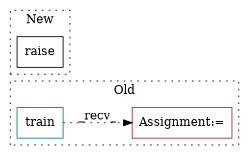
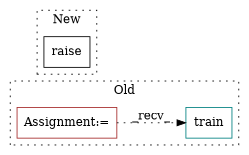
(93, 123) -> (147, 123)
